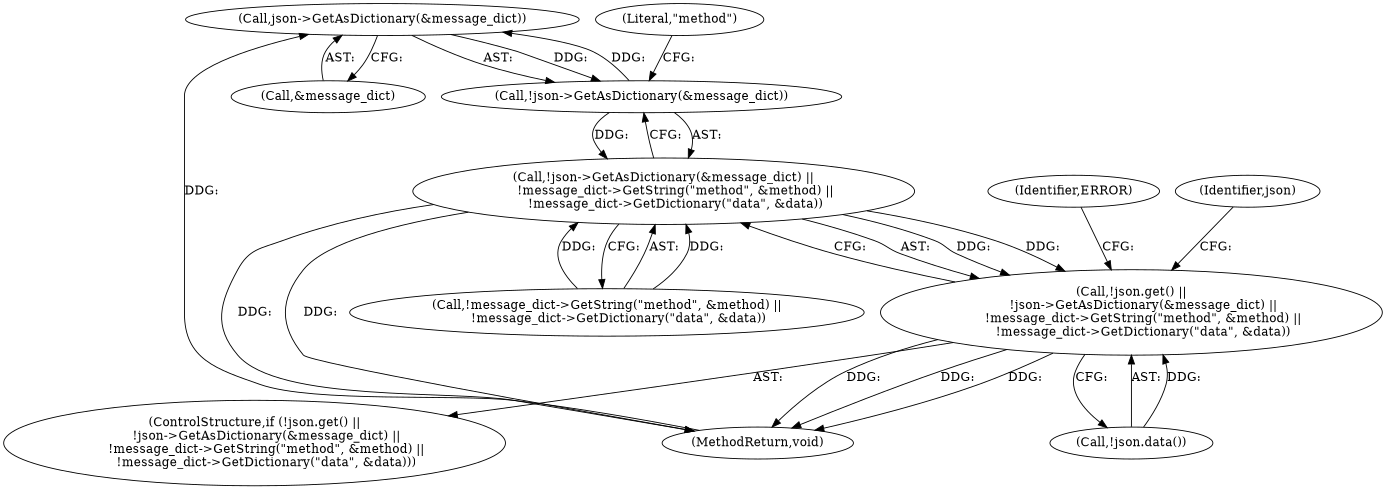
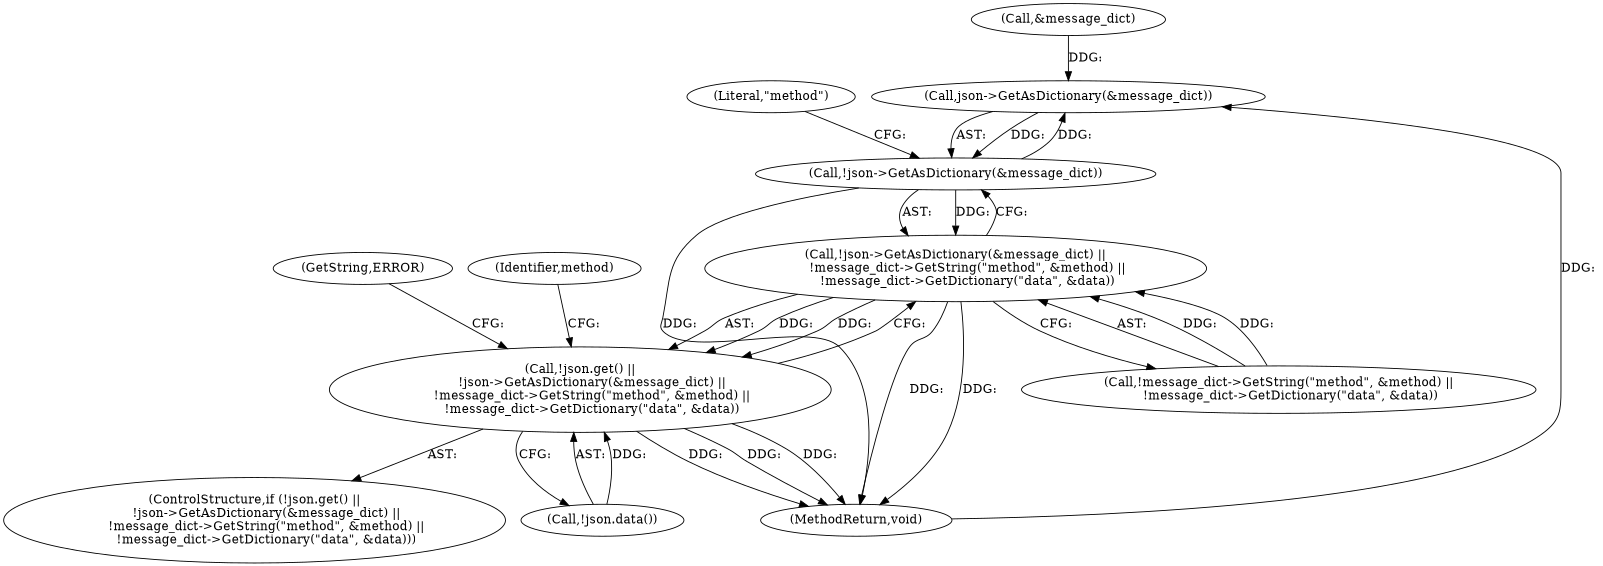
(368, 57) -> none
(342, 58) -> (1087, 58)
(1074, 191) -> (363, 268)
(1248, 191) -> (555, 268)
none -> (676, 338)
